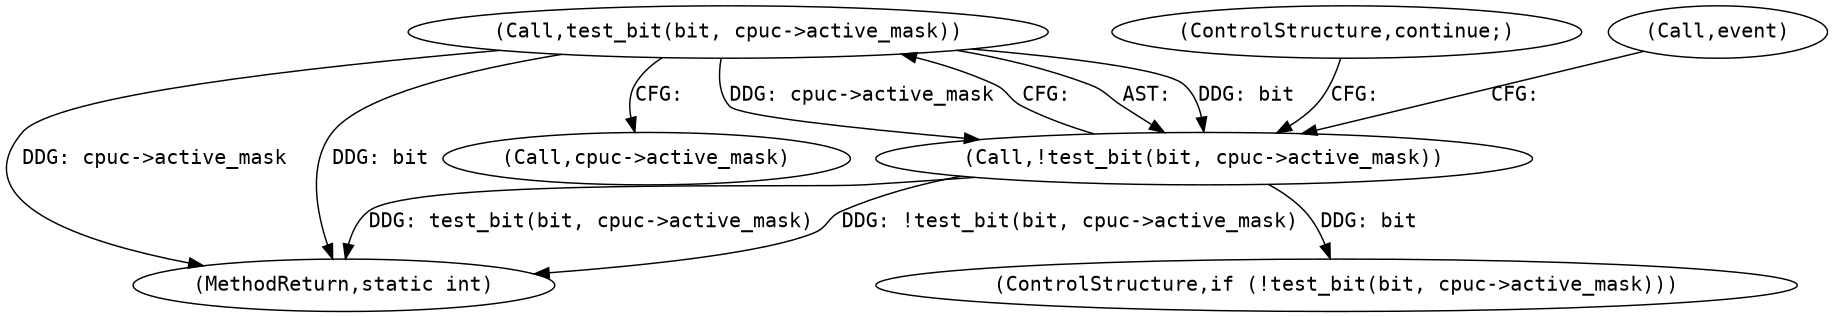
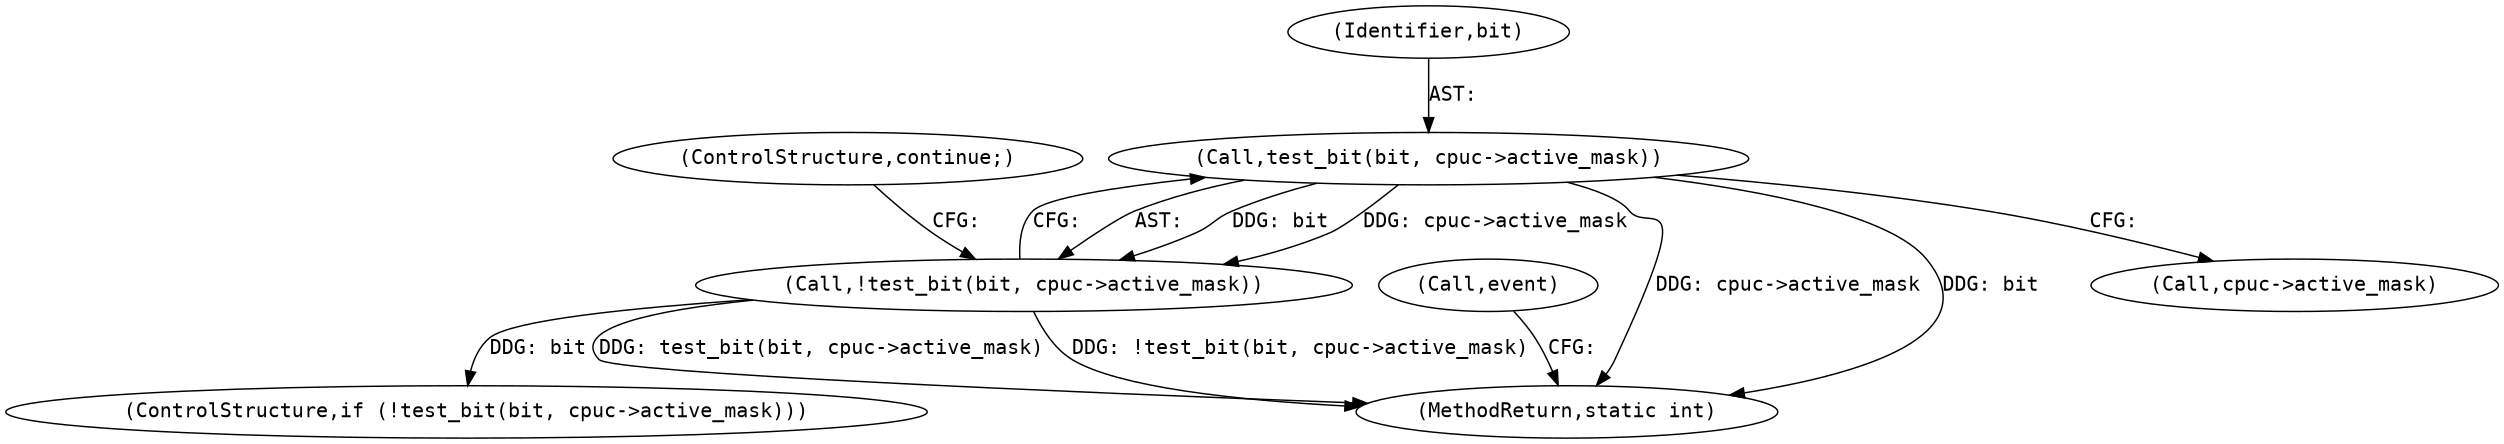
none -> (1429, 32)
(1480, 91) -> (1536, 340)
